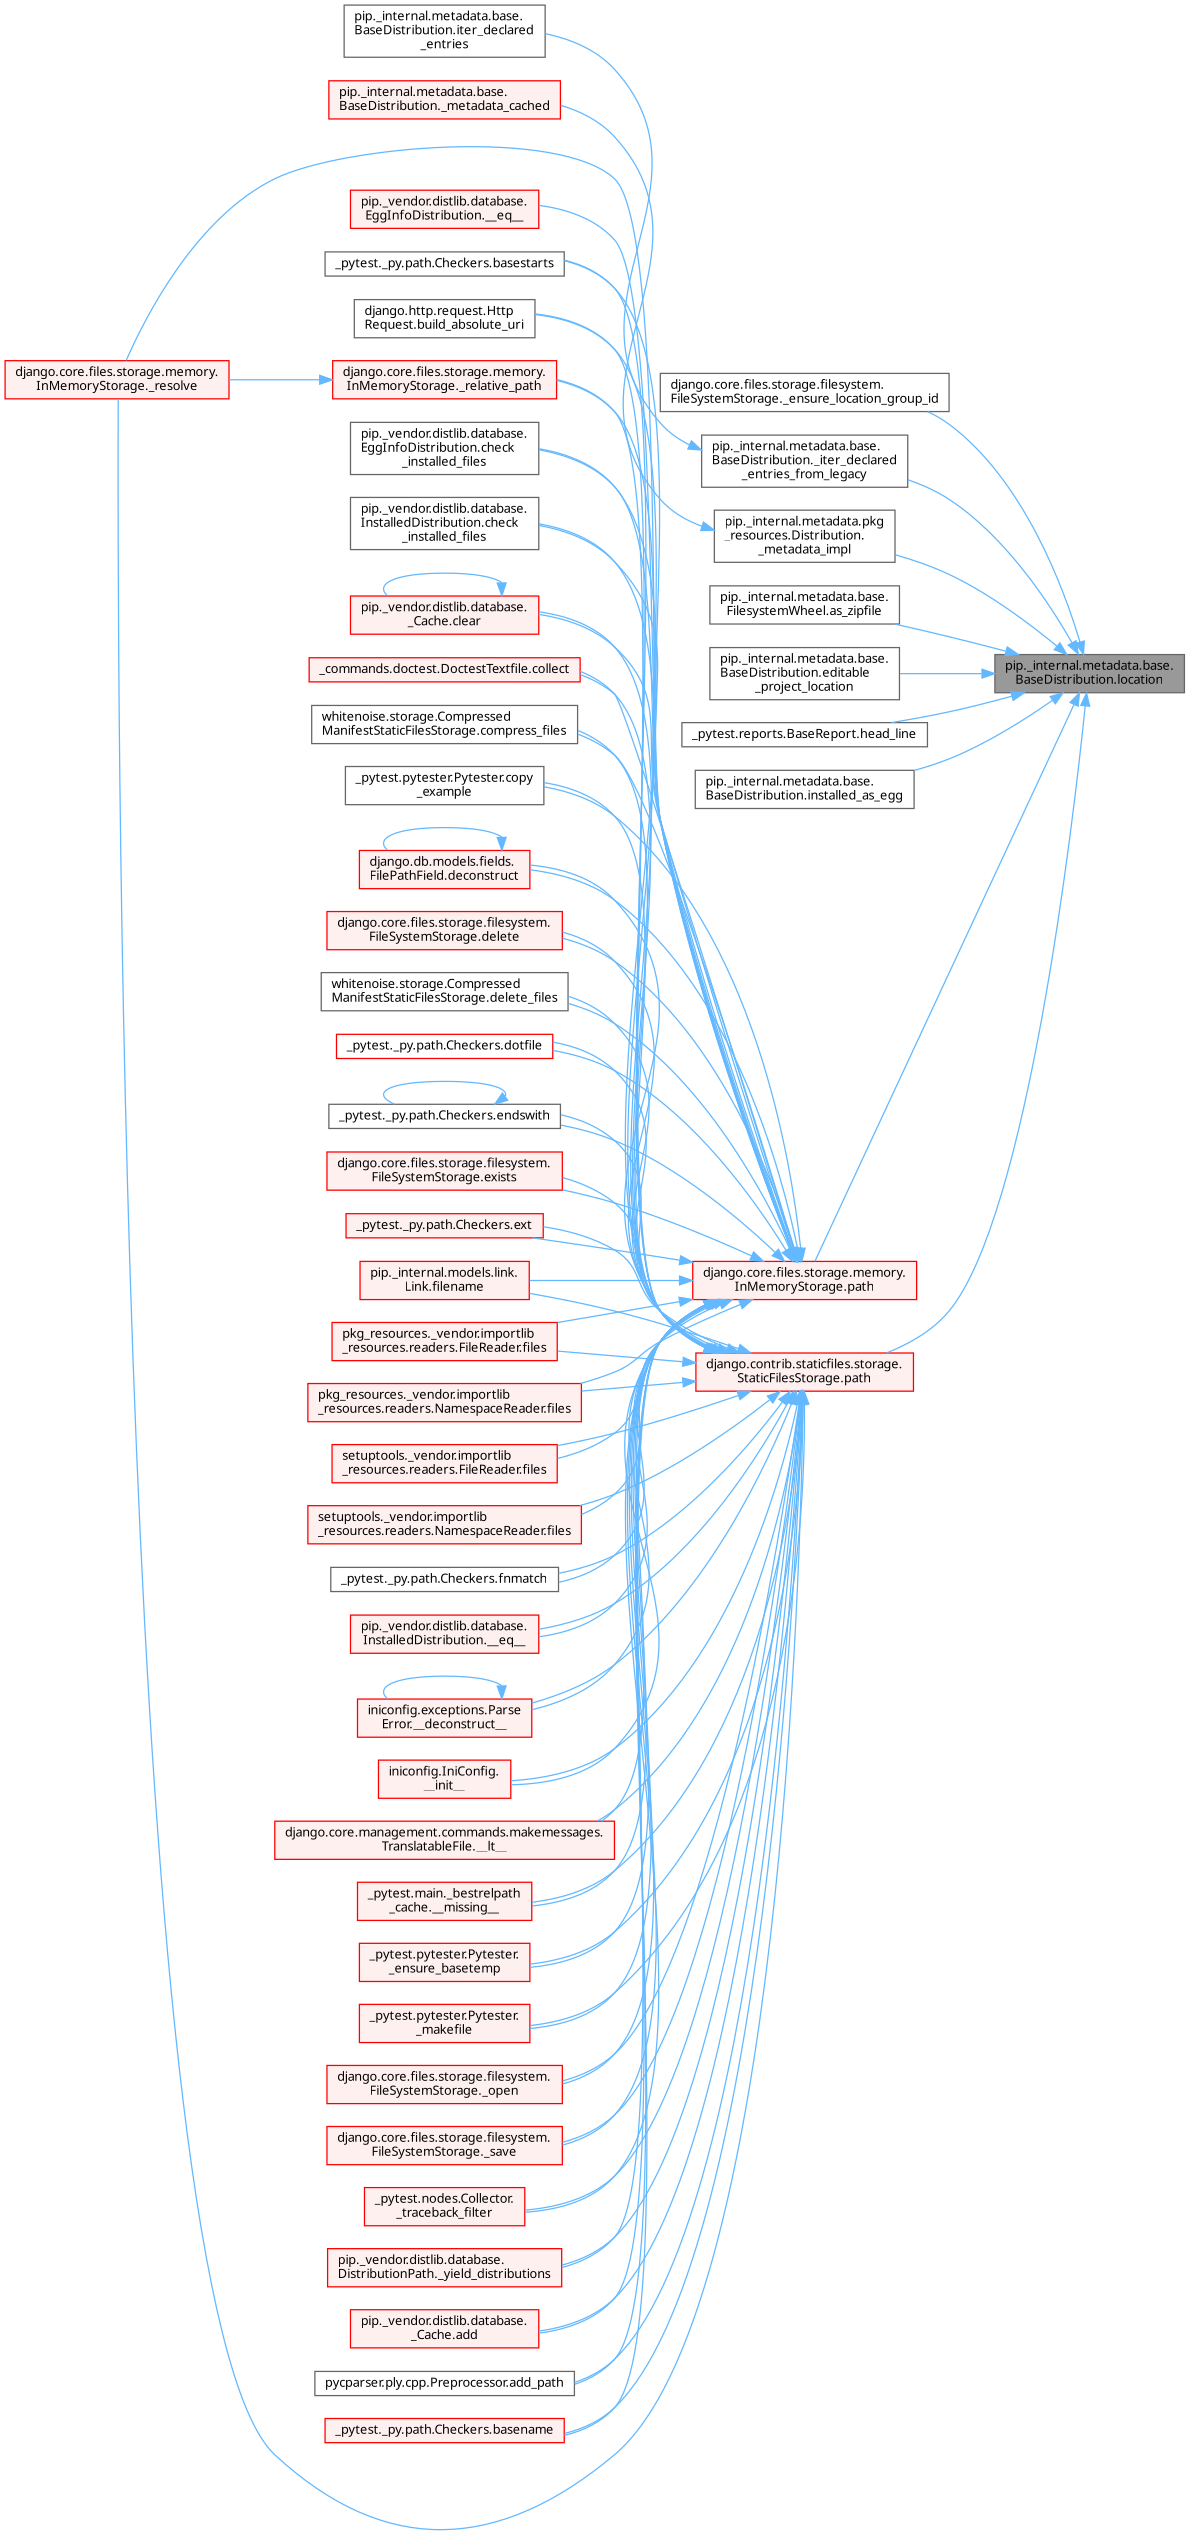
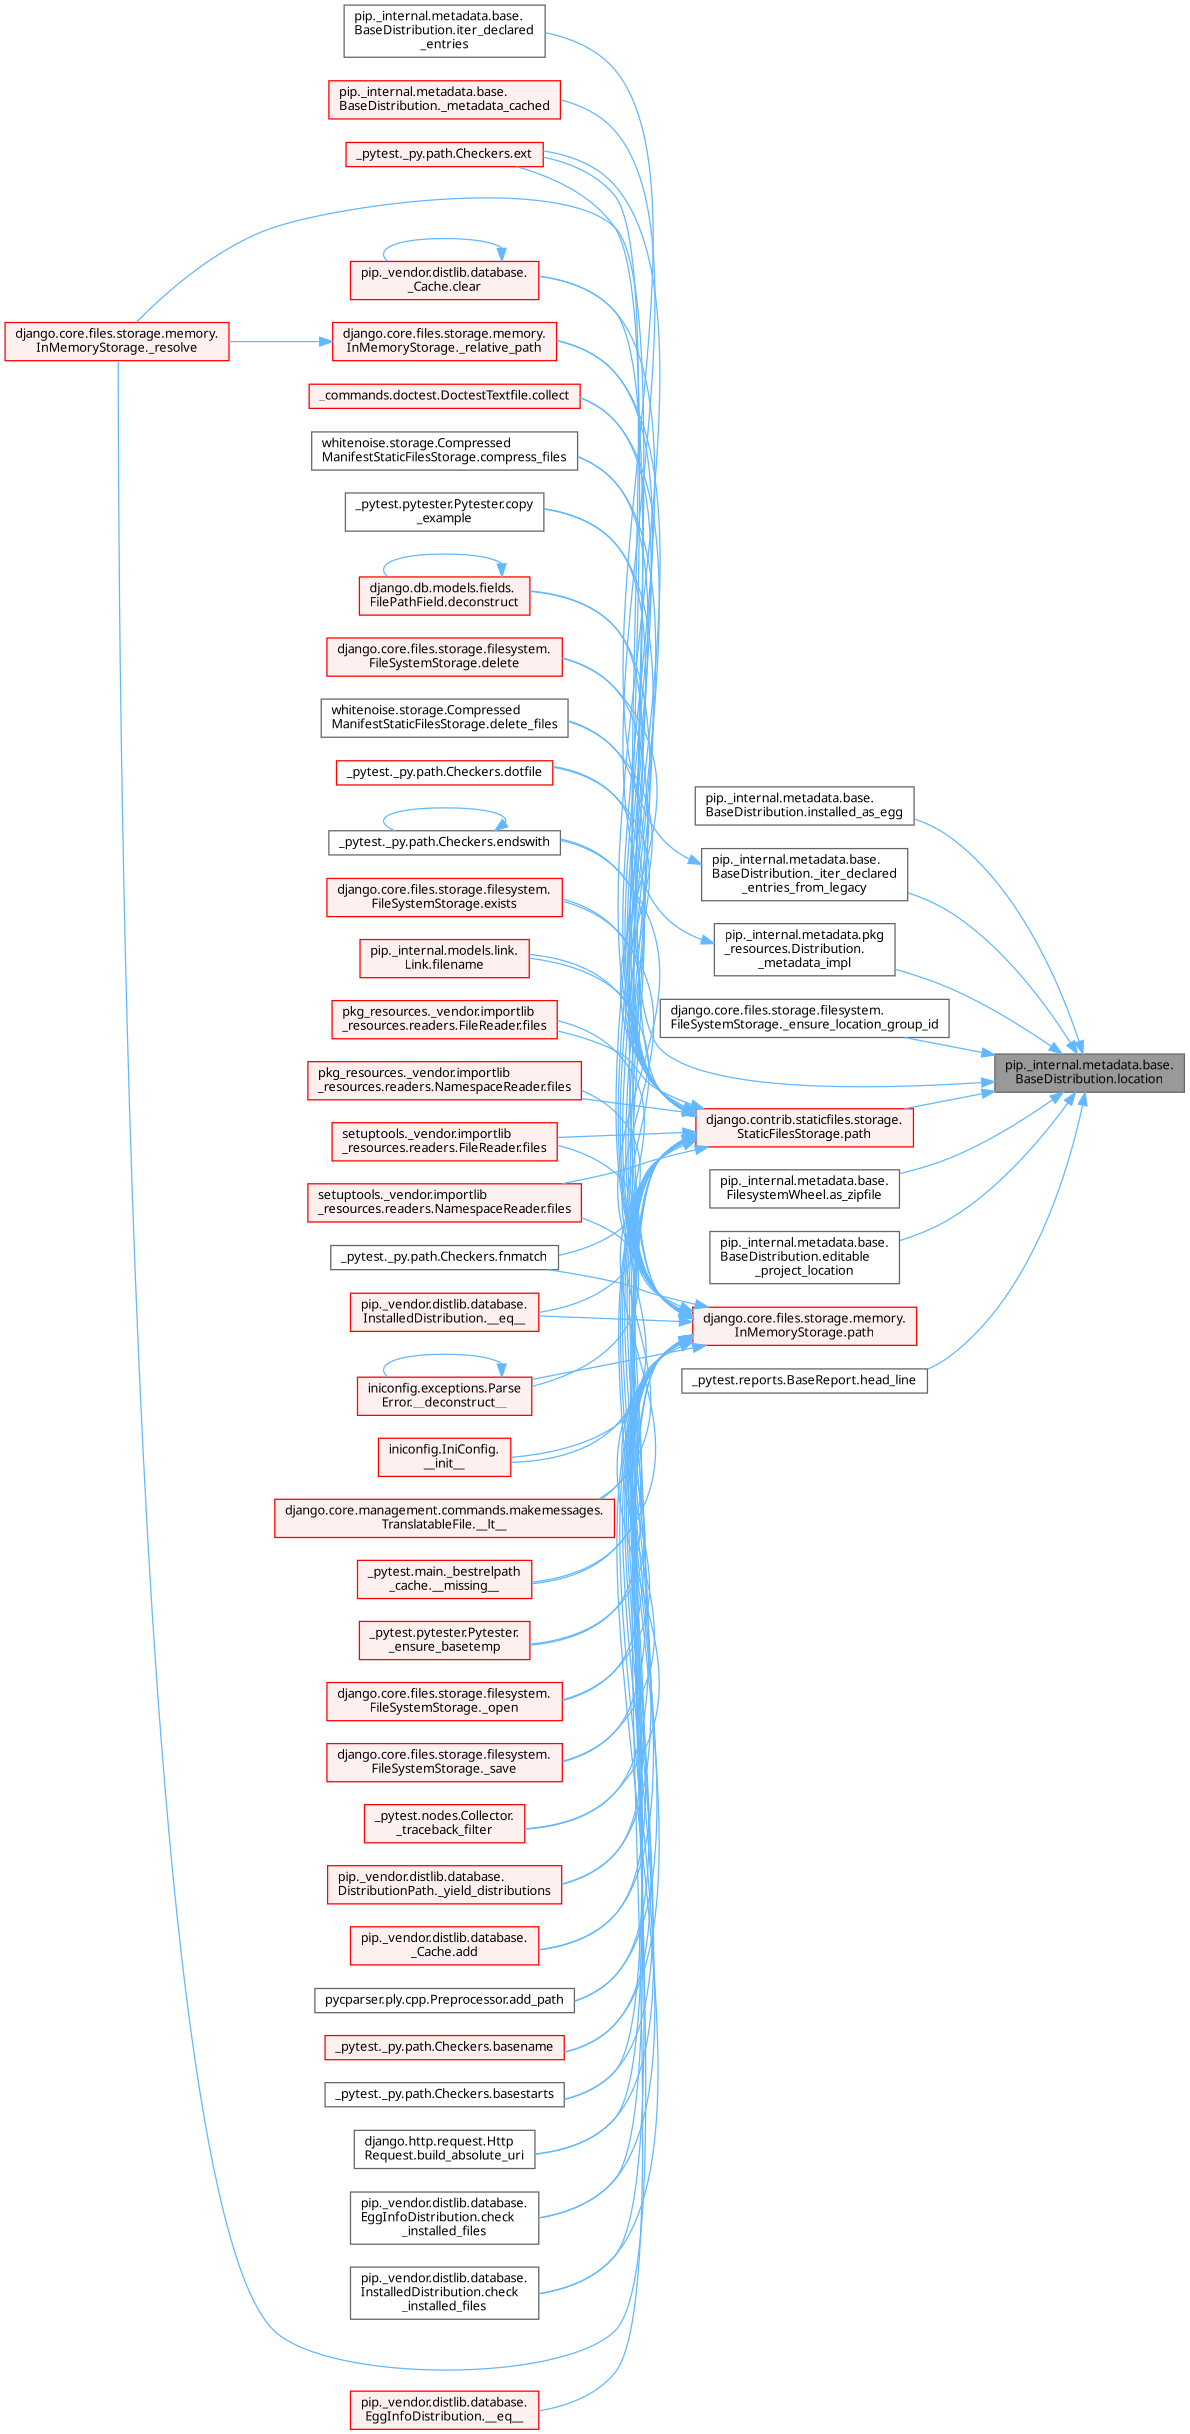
(944, 983) -> (669, 1055)
(445, 2023) -> none
